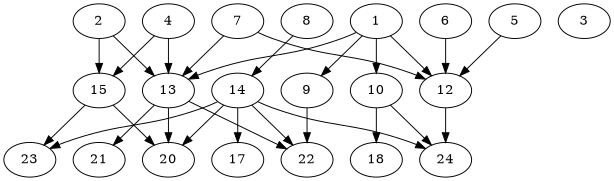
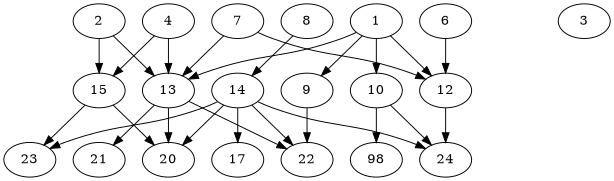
(515, 21) -> none
(376, 160) -> (376, 160)
